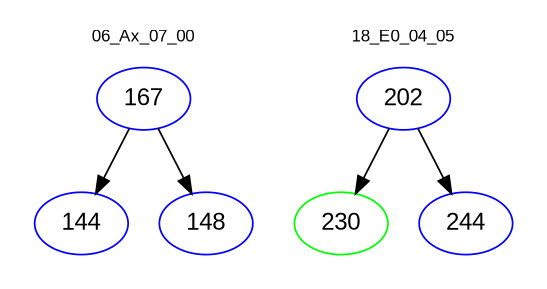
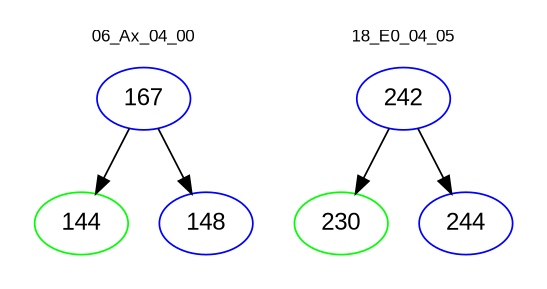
(144, 37) -> (144, 37)
(404, 99) -> (404, 99)
(81, 223) -> (81, 223)
